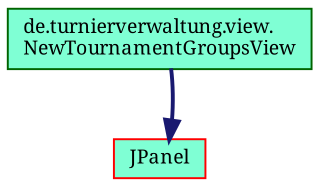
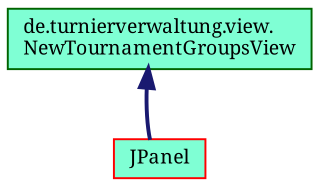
(173, 94) -> (147, 114)
